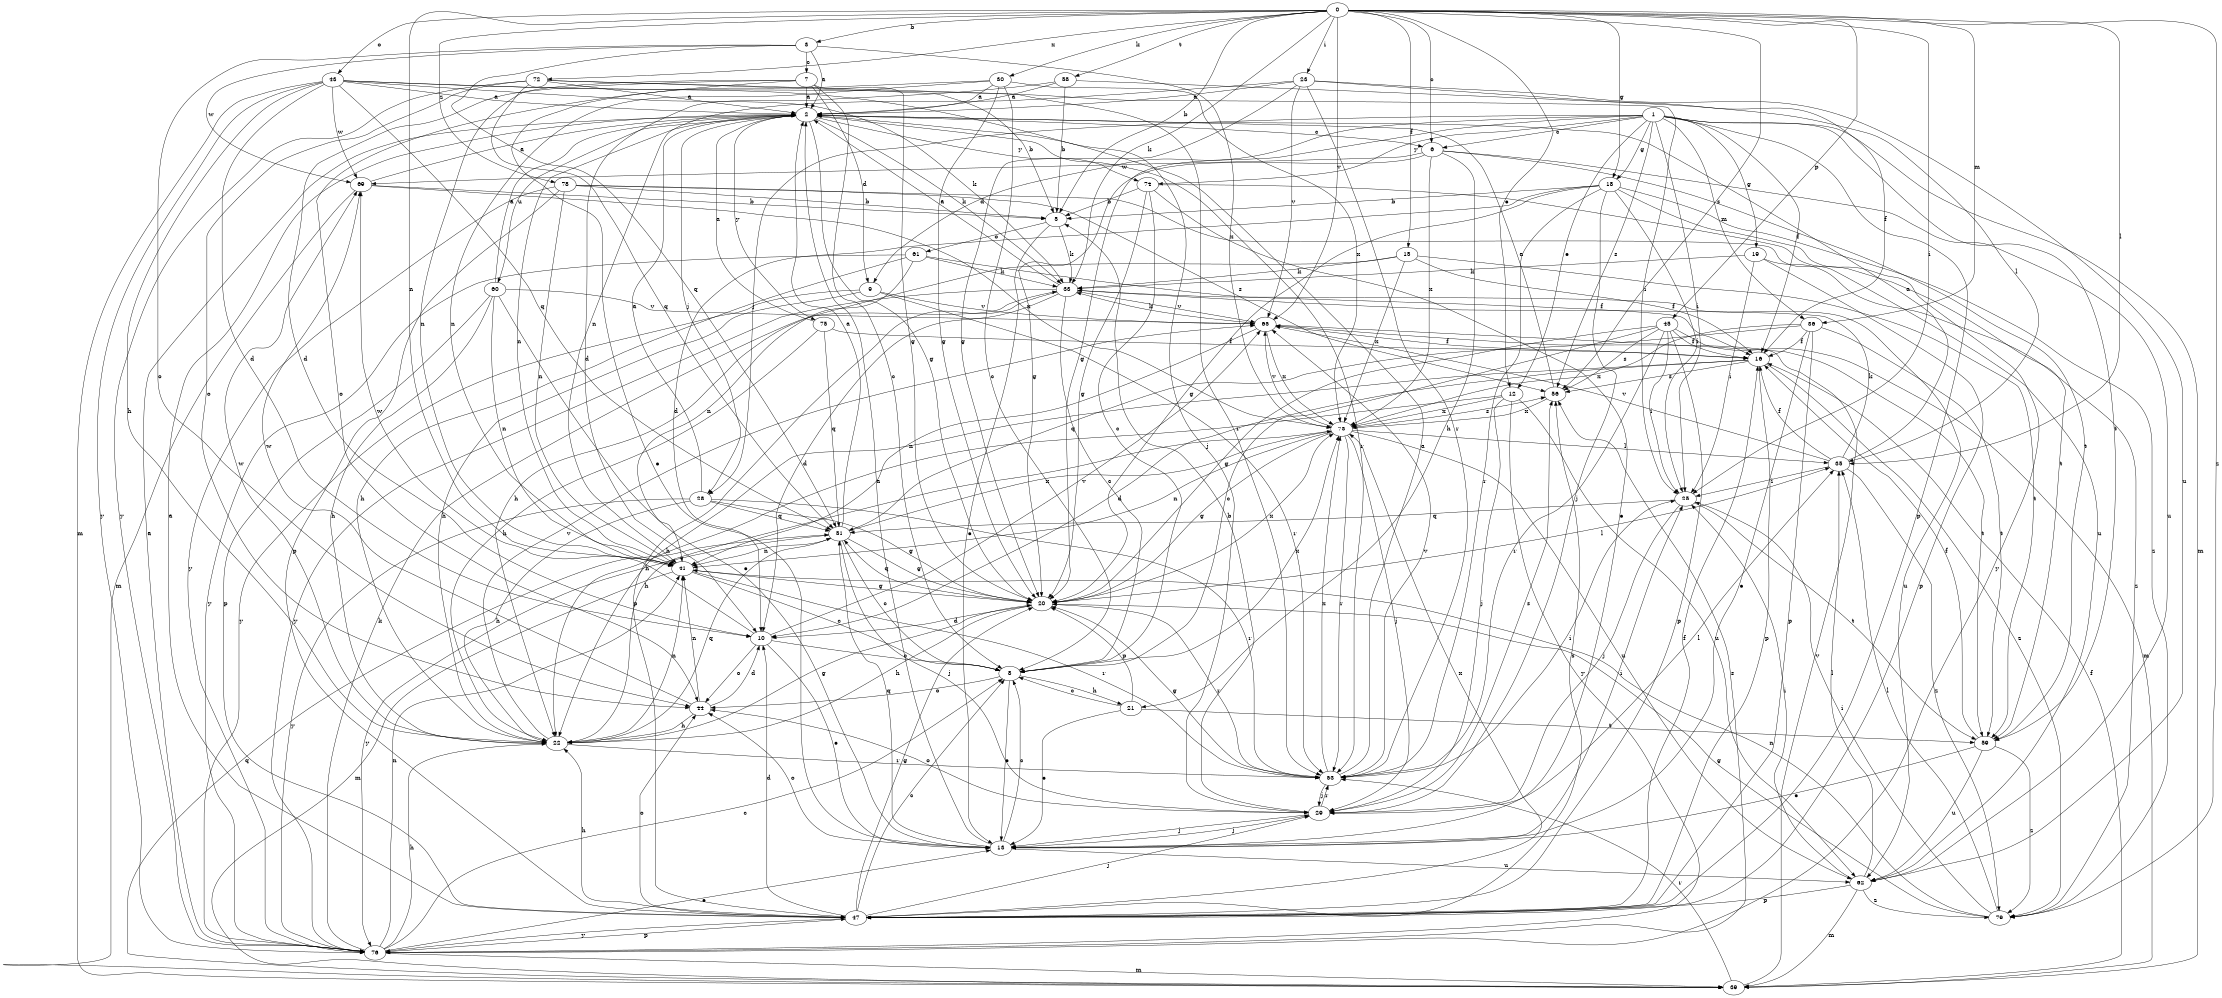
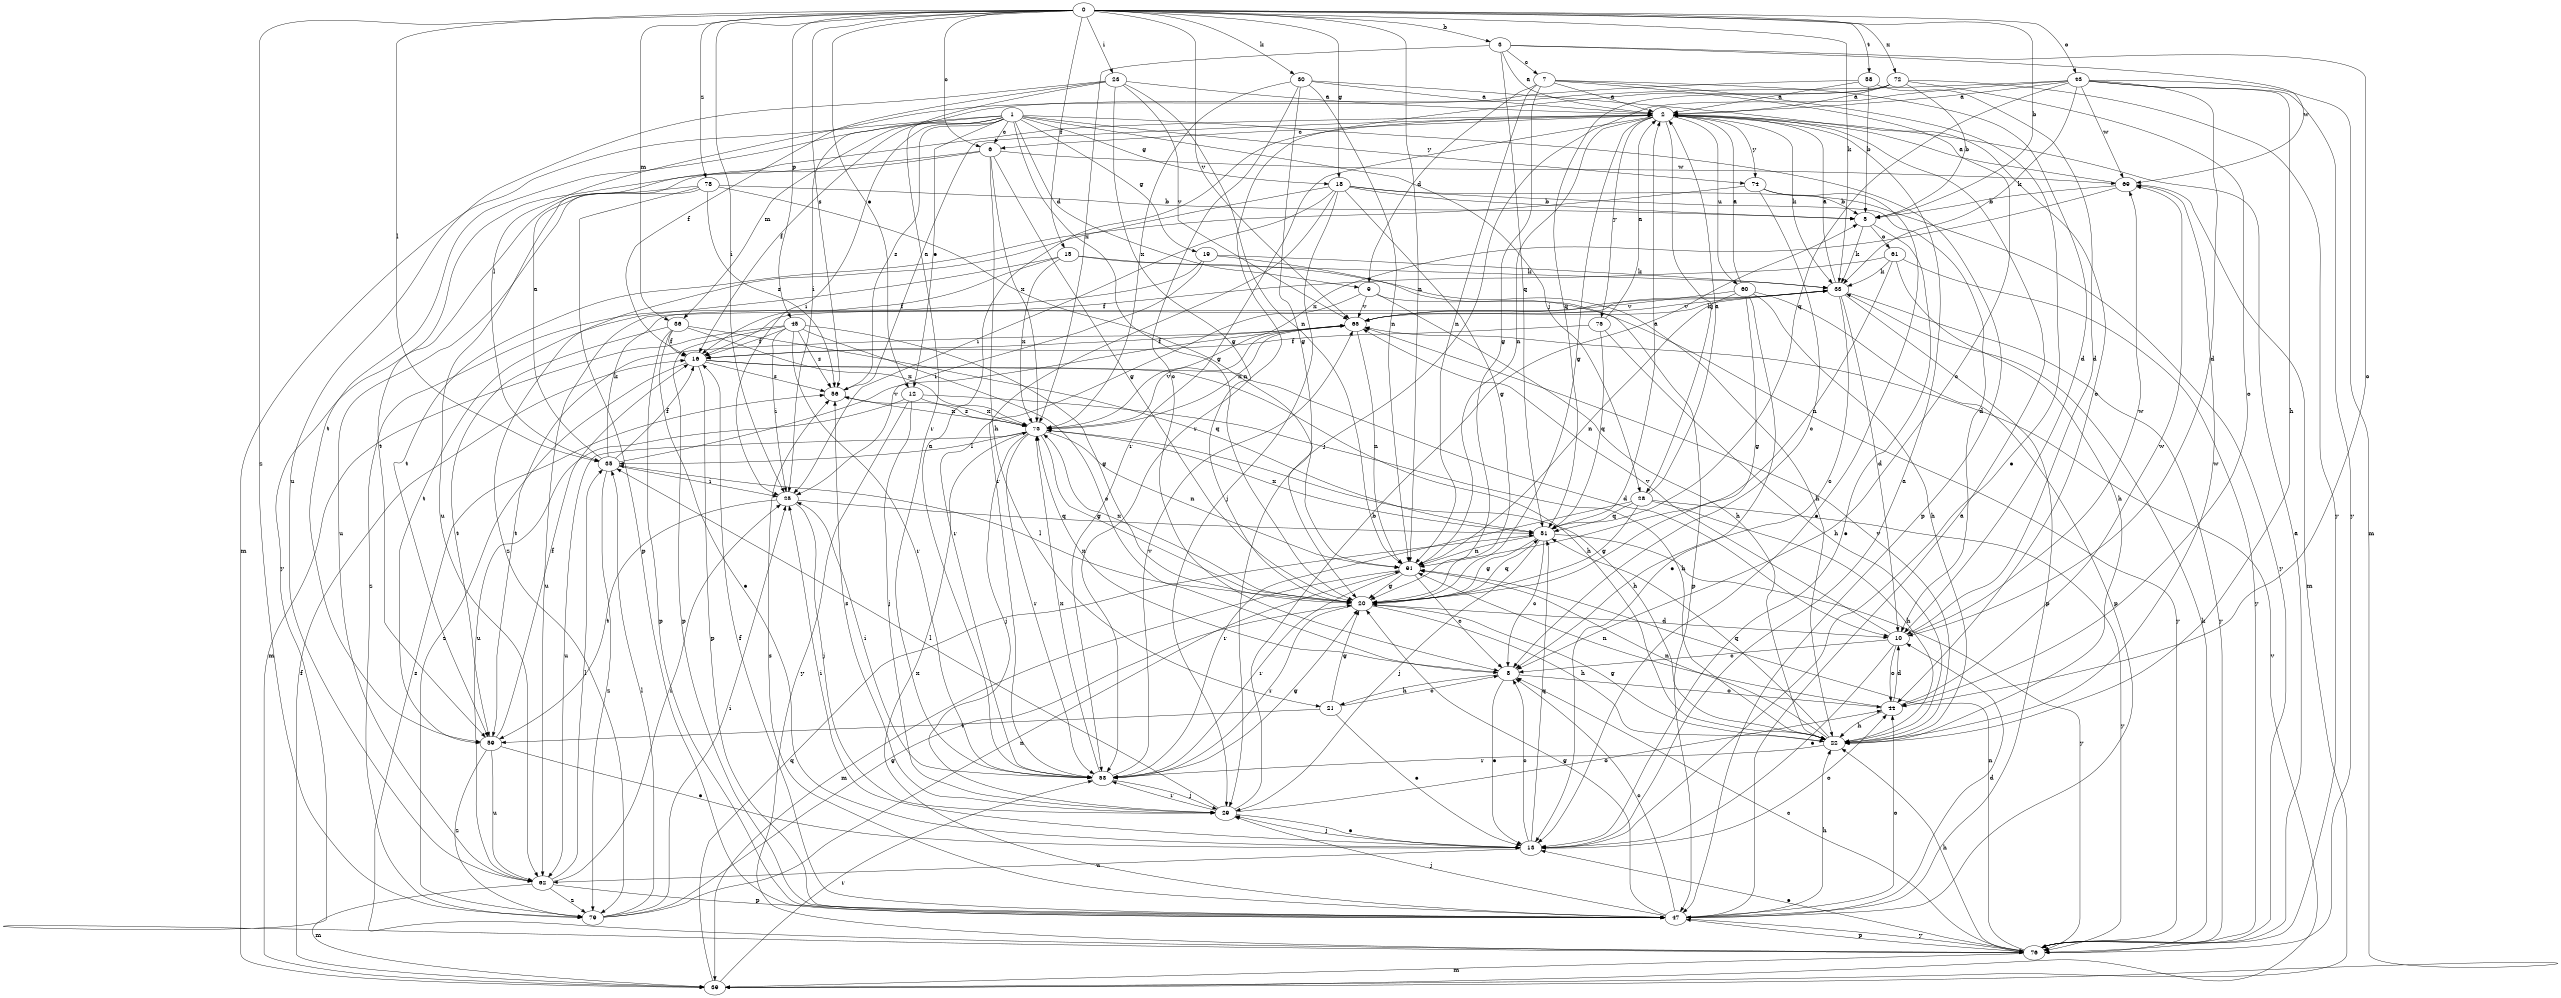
(1080, 390) -> (1654, 526)
(683, 569) -> (1410, 569)
(1124, 656) -> (1345, 656)
(1180, 831) -> (1350, 831)
